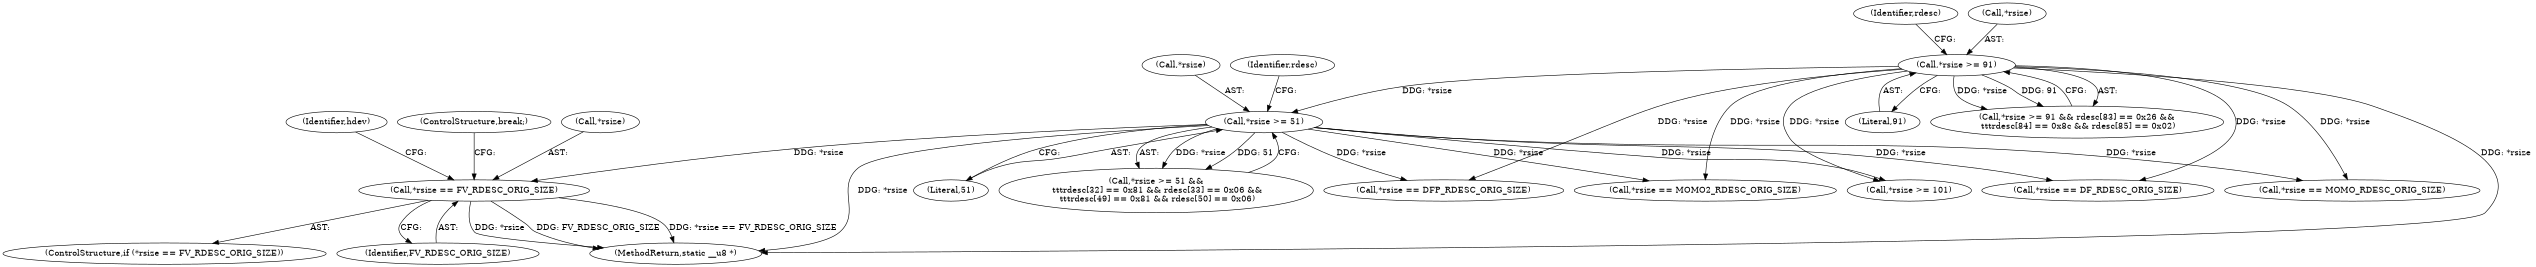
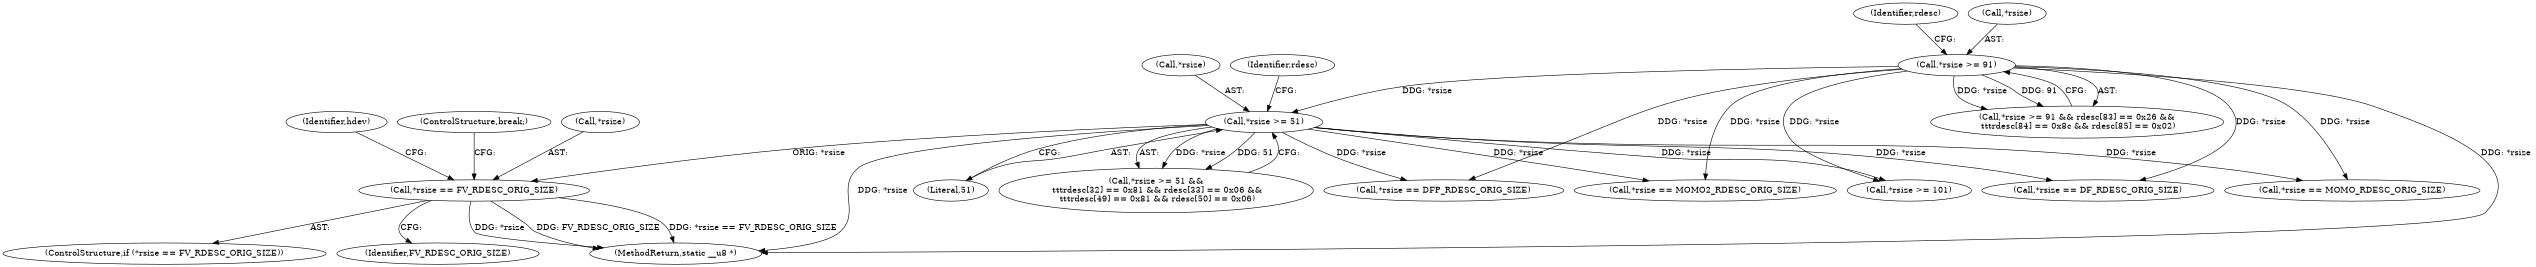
(1883, 122) -> none
(819, 153) -> (819, 153)
(439, 222) -> none
